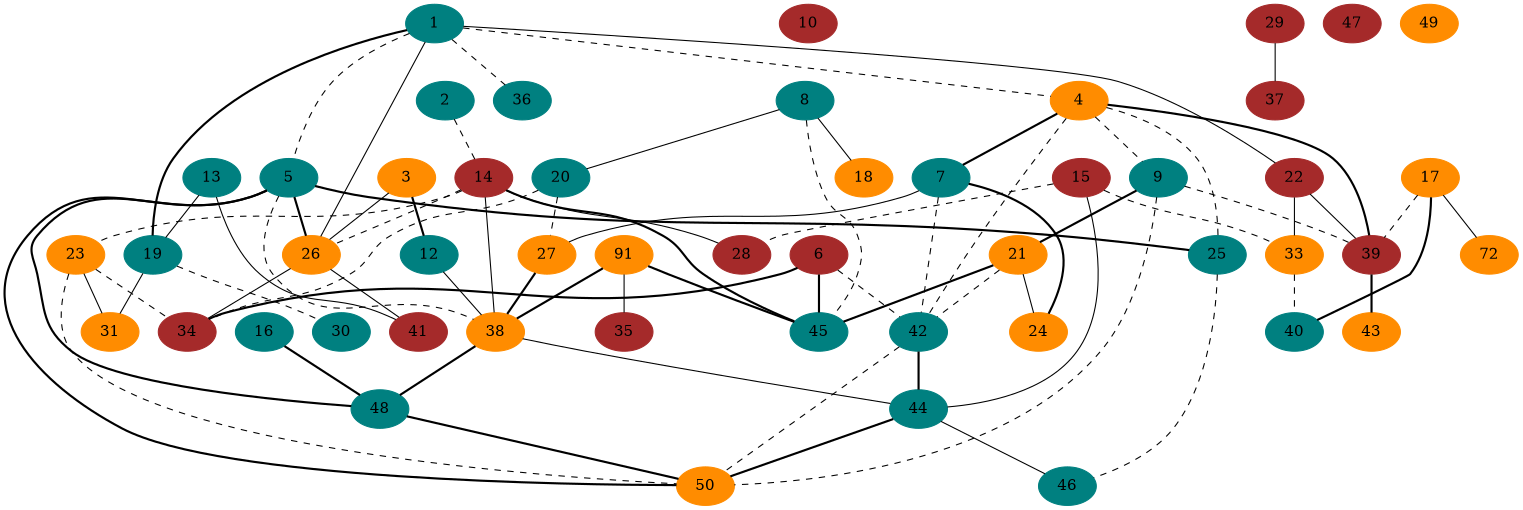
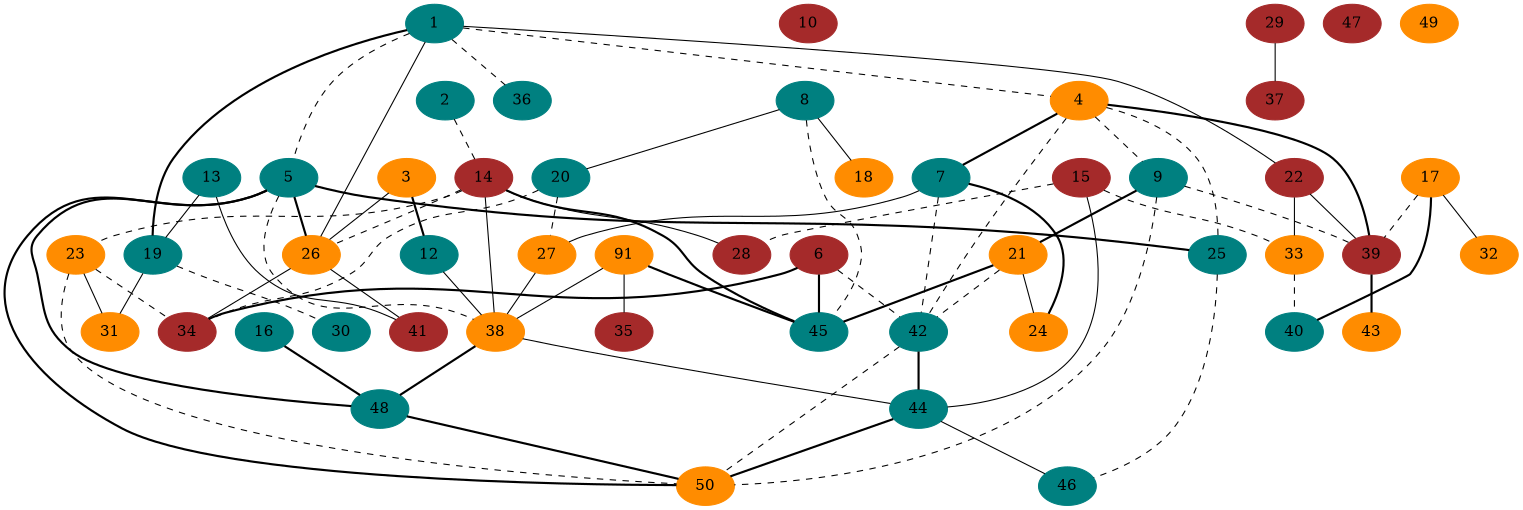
(1489, 255) -> (1489, 255)
(525, 288) -> (525, 288)
(566, 290) -> (566, 290)
